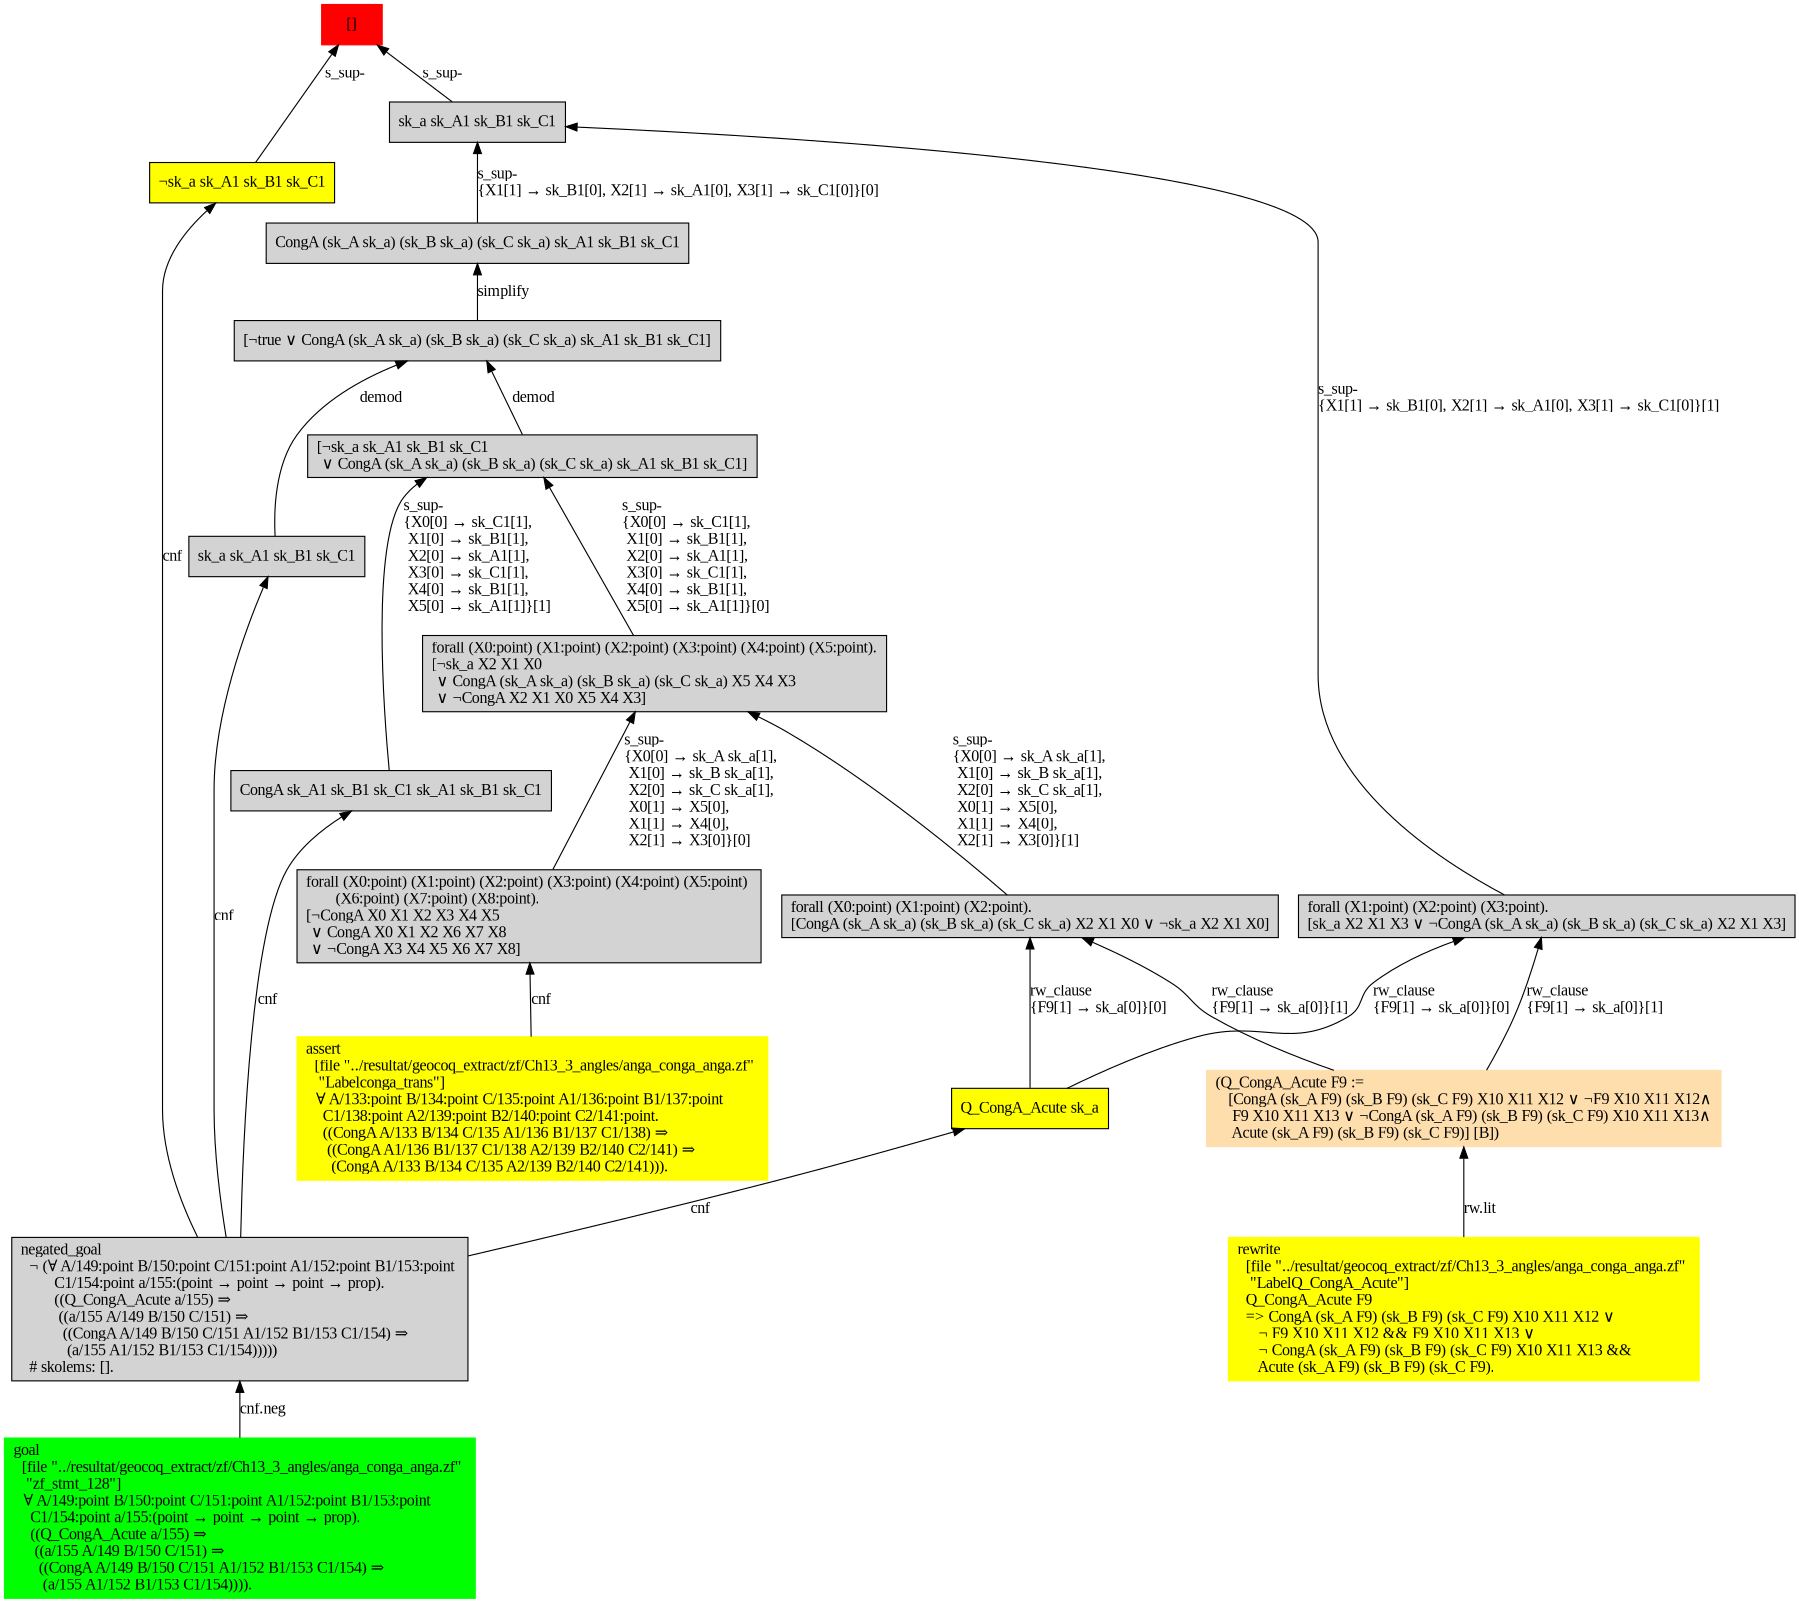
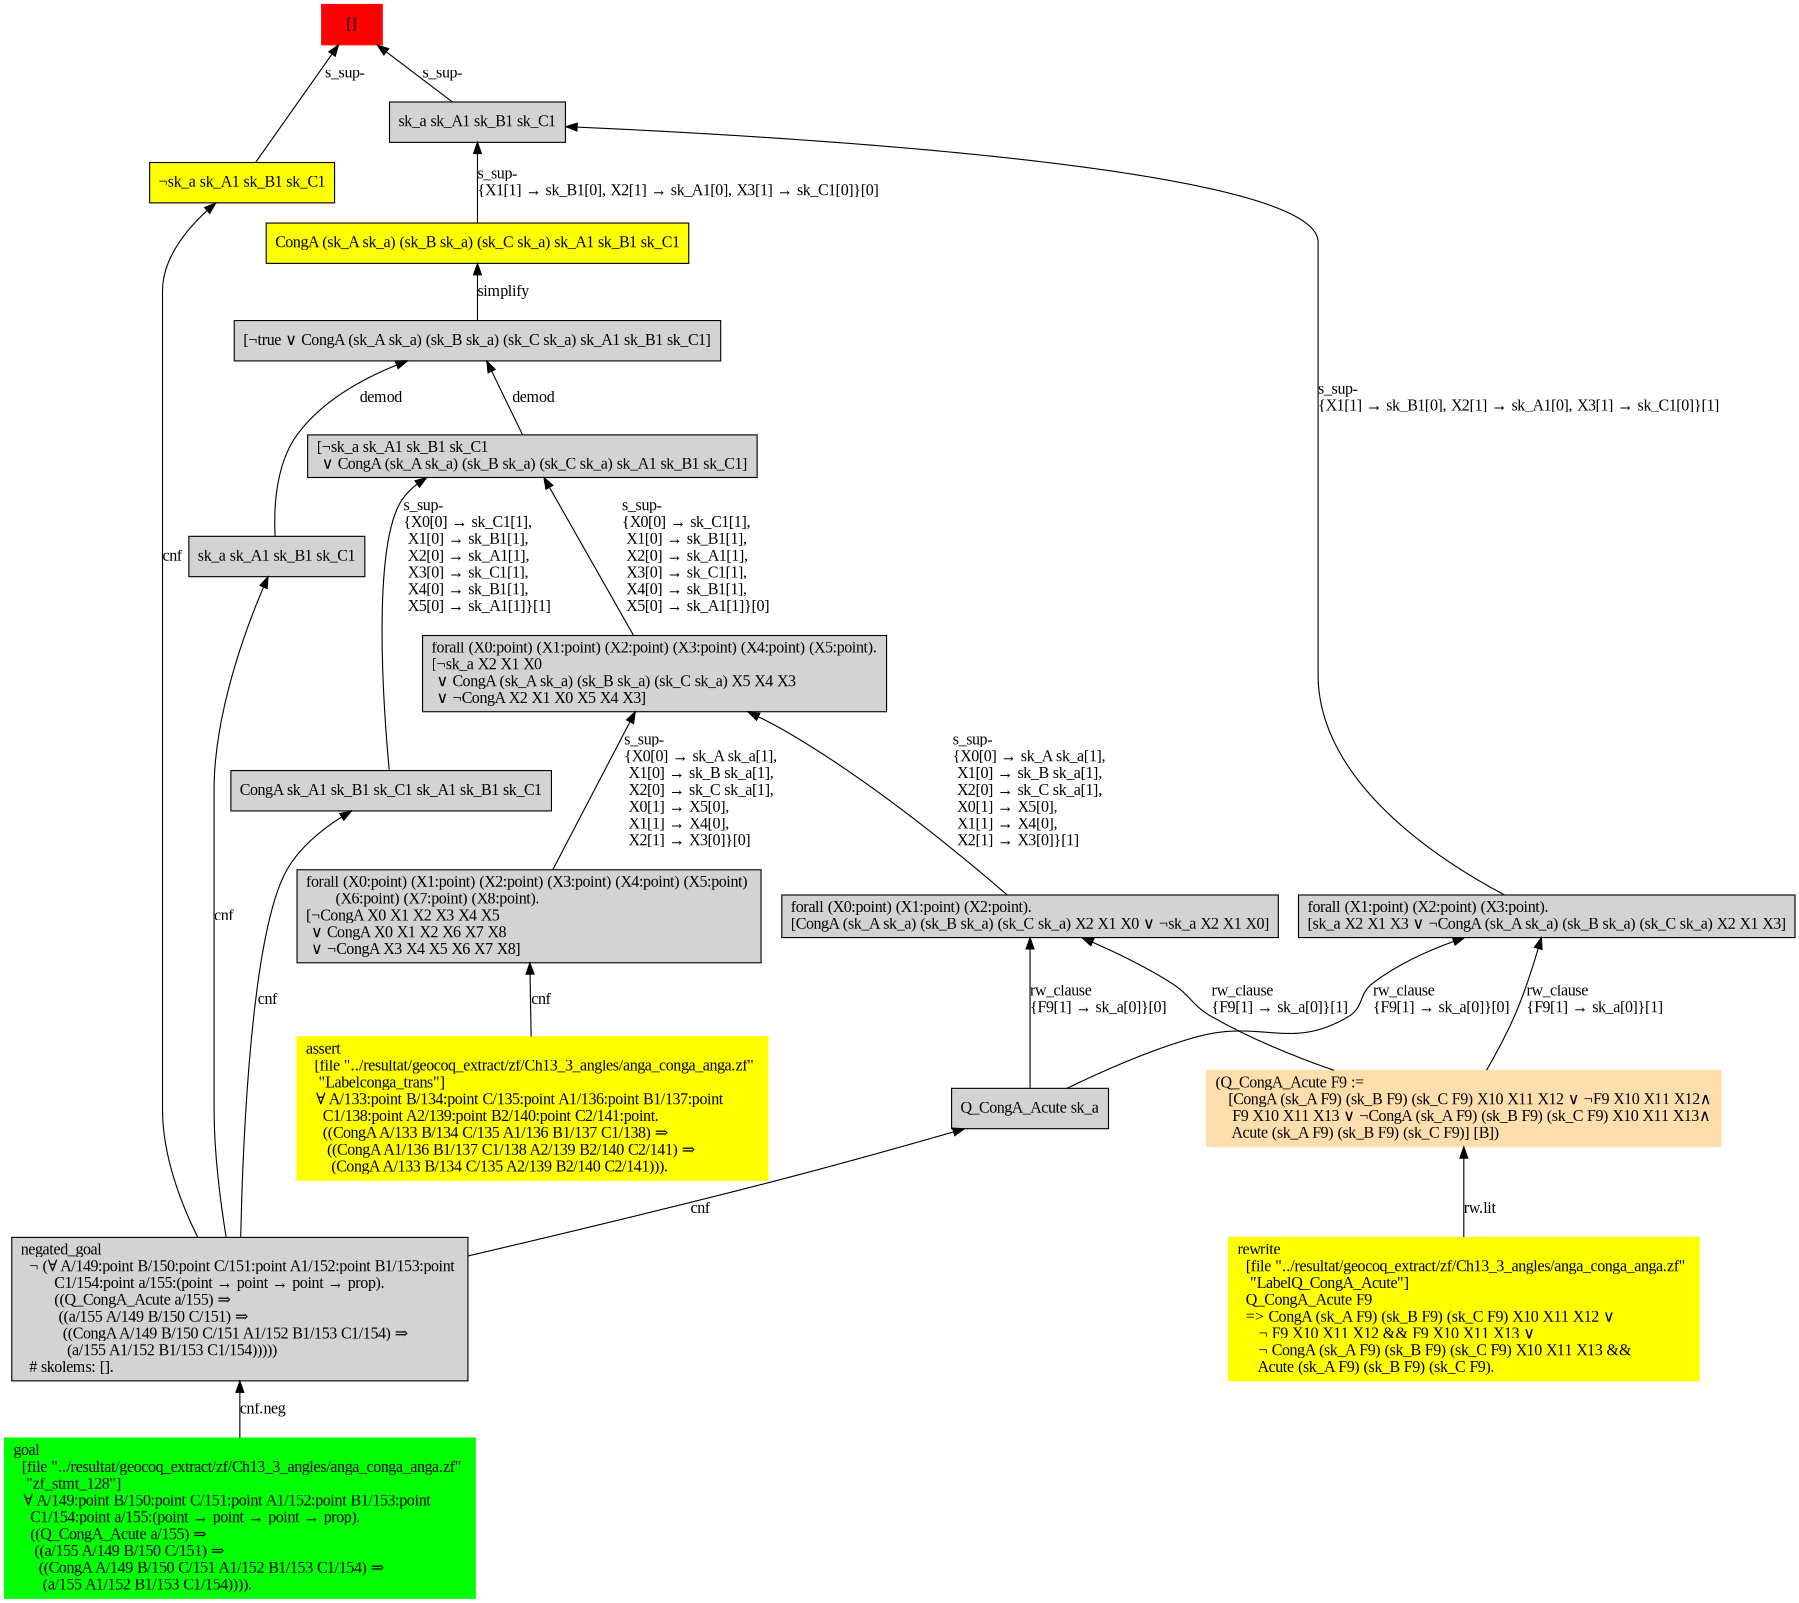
(477, 243) -> (477, 243)
(1030, 1109) -> (1030, 1109)
